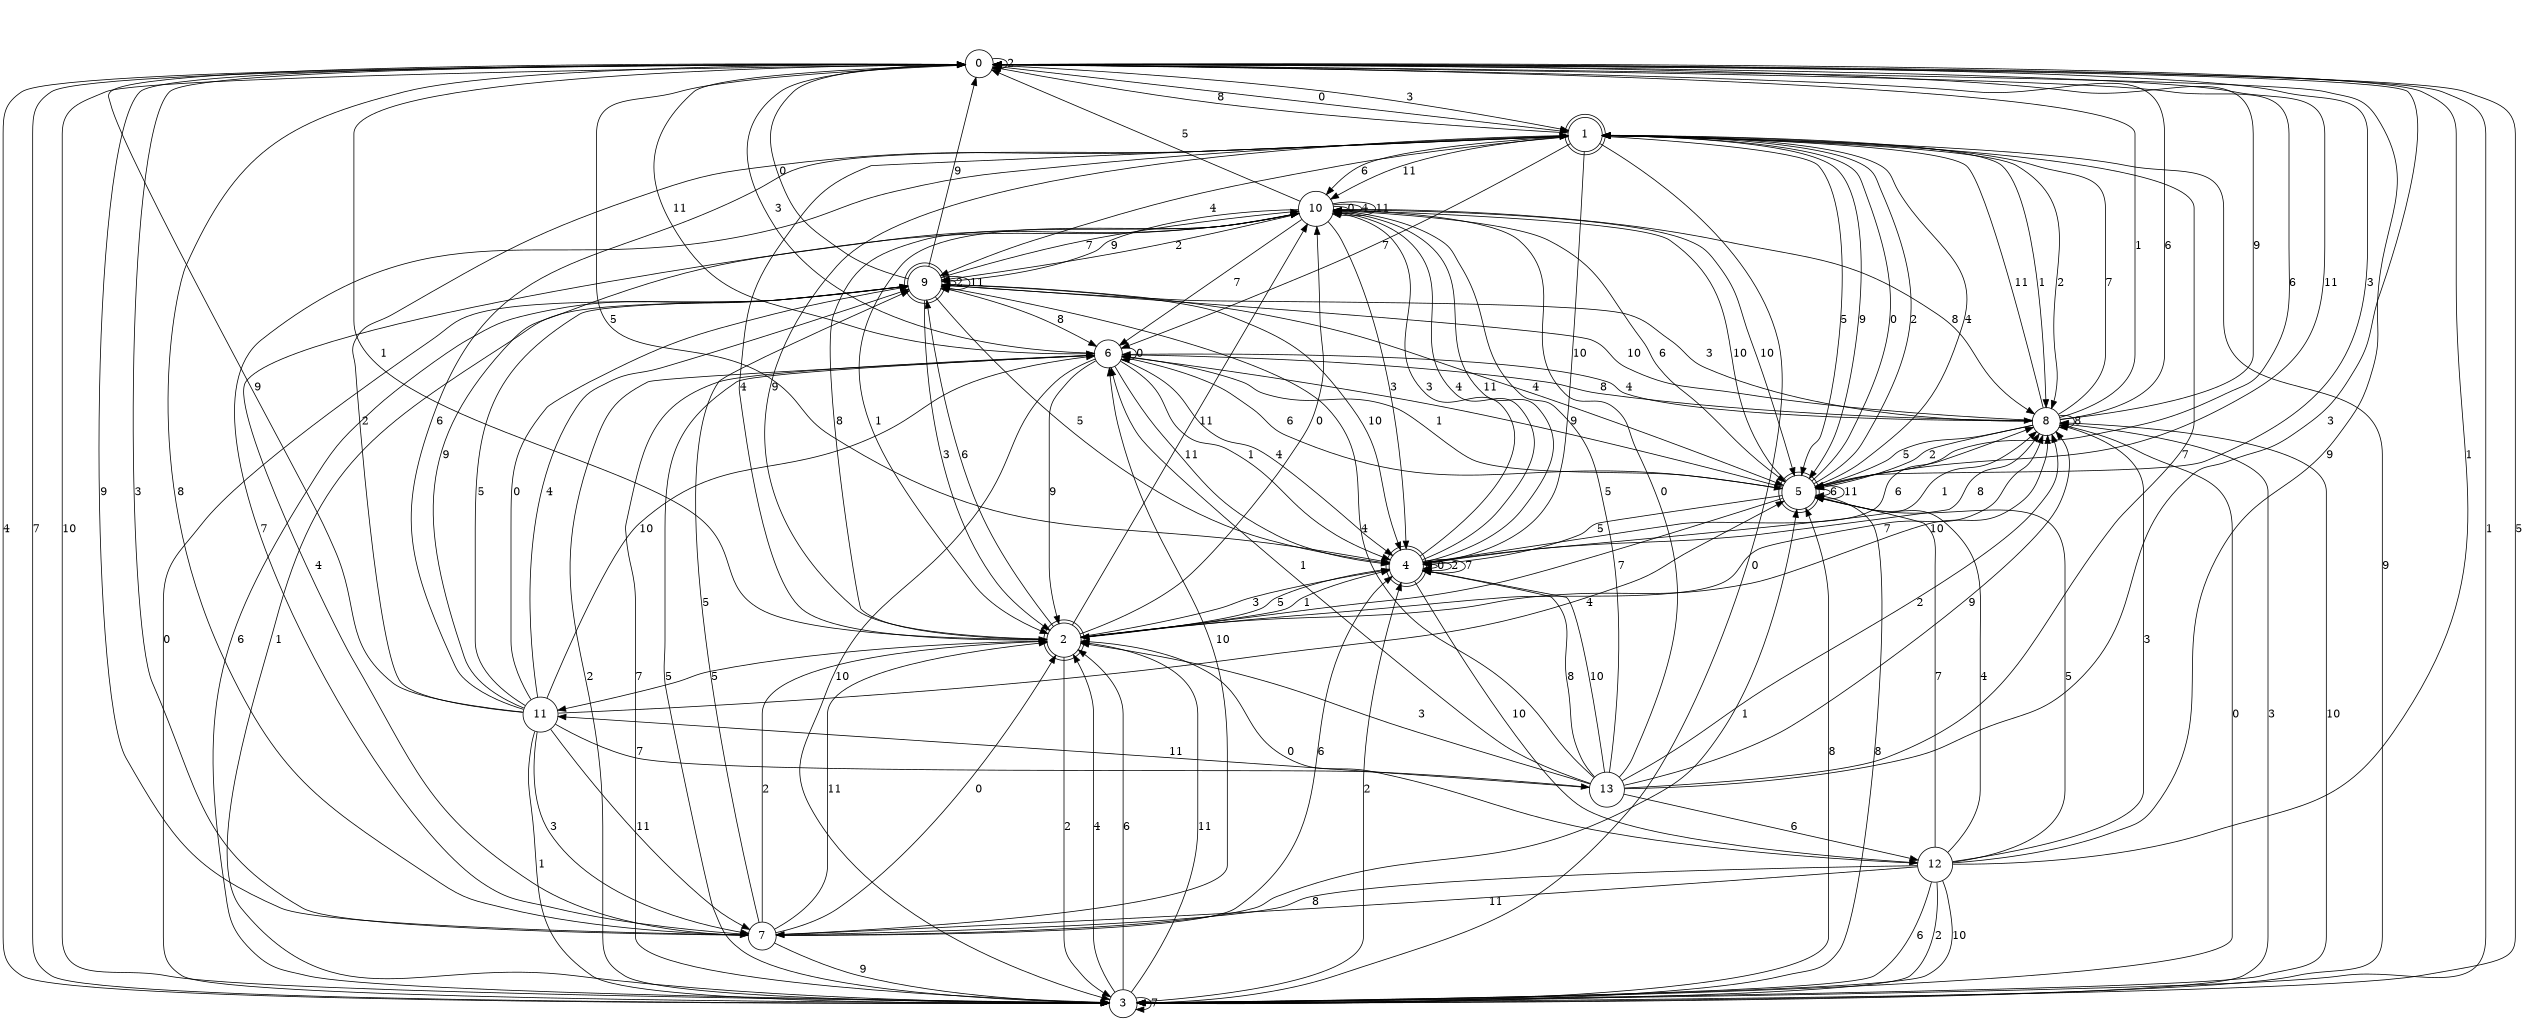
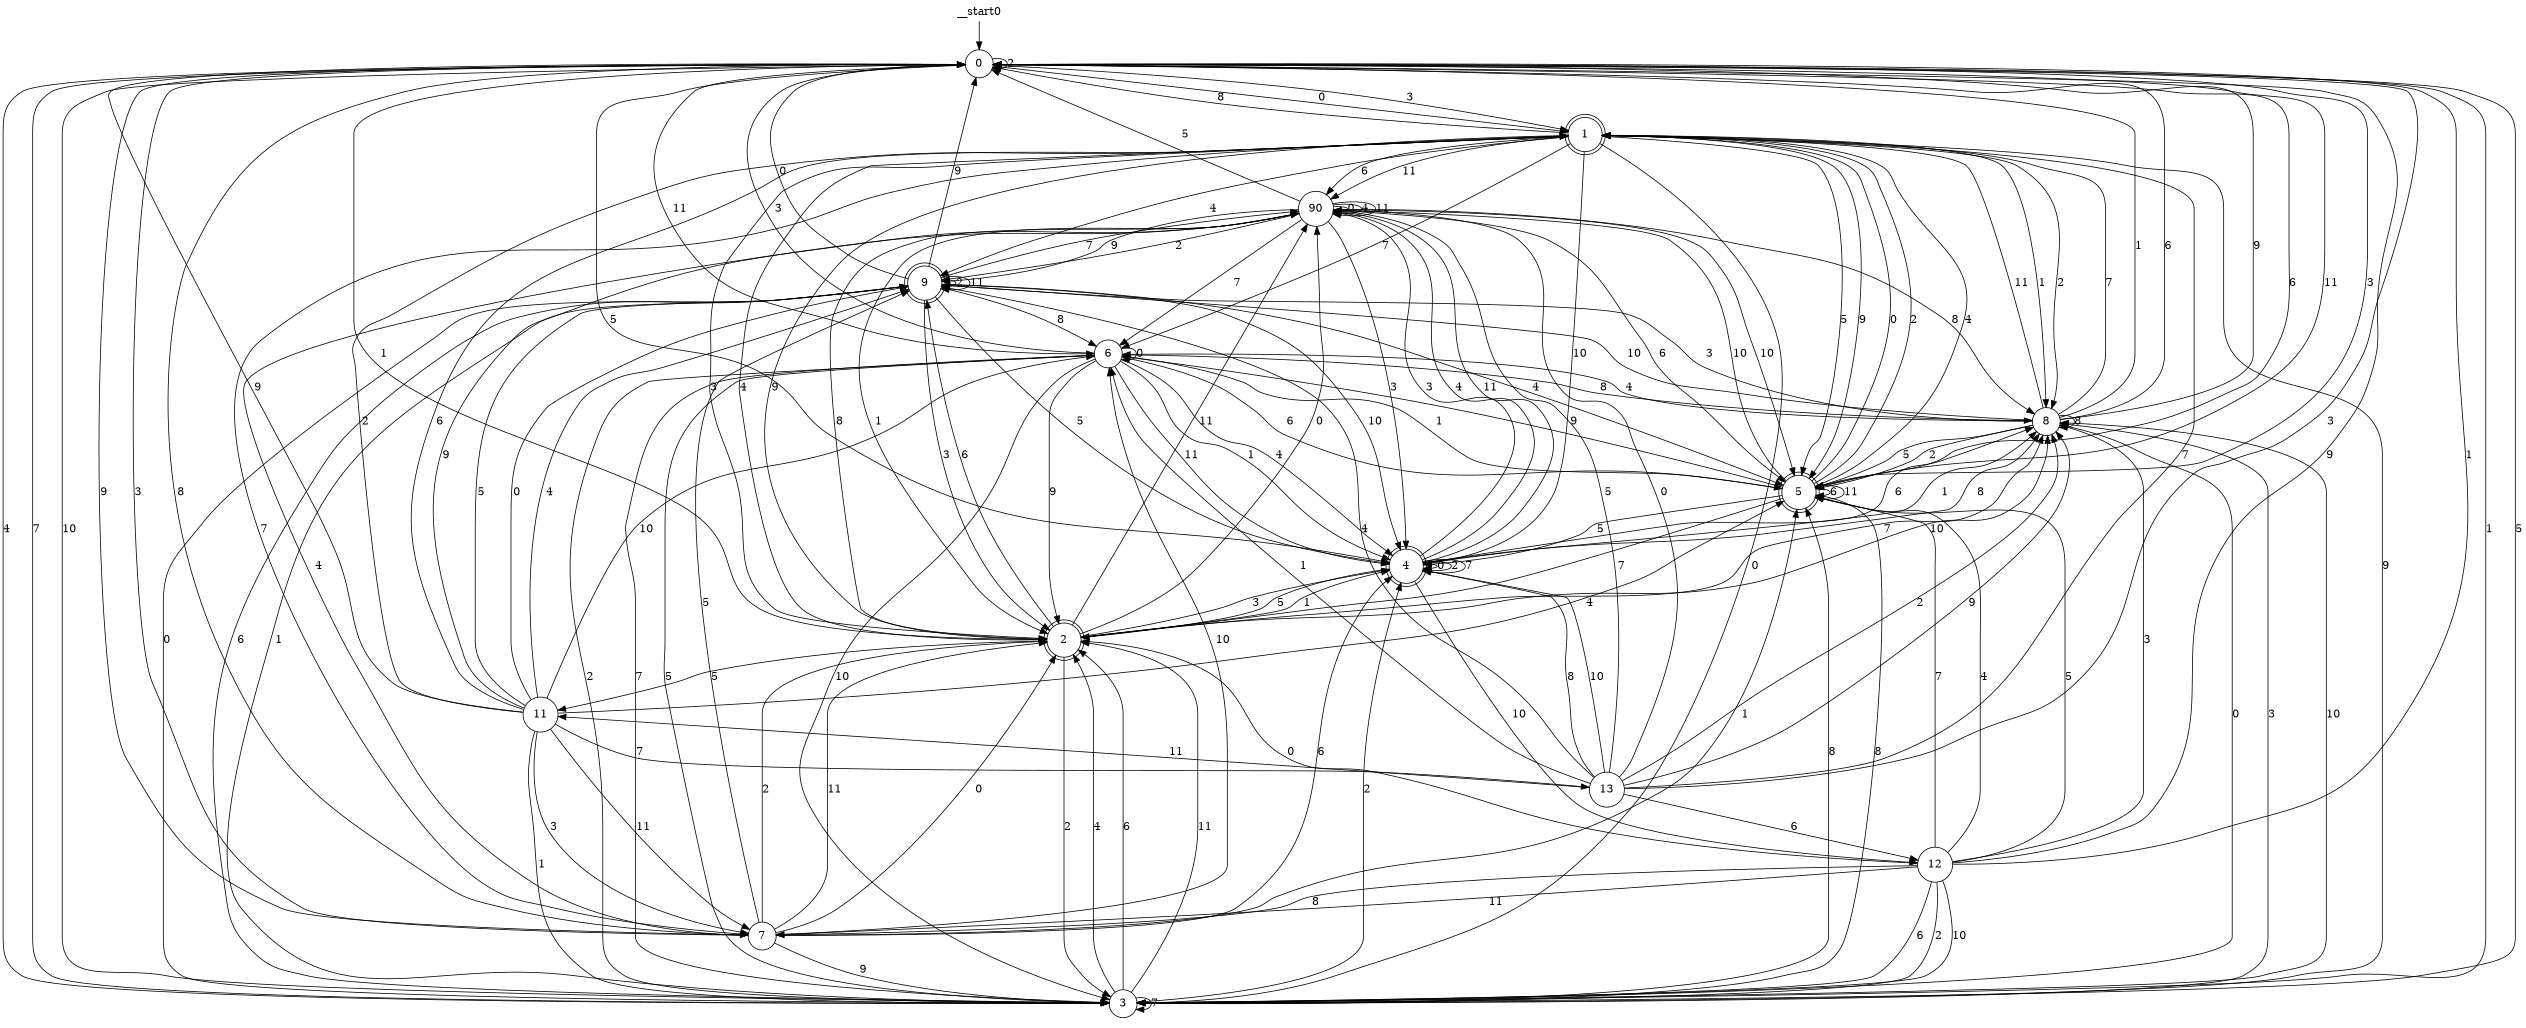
none -> (979, 12)
(1316, 209) -> (1316, 209)
(1341, 706) -> (814, 176)
